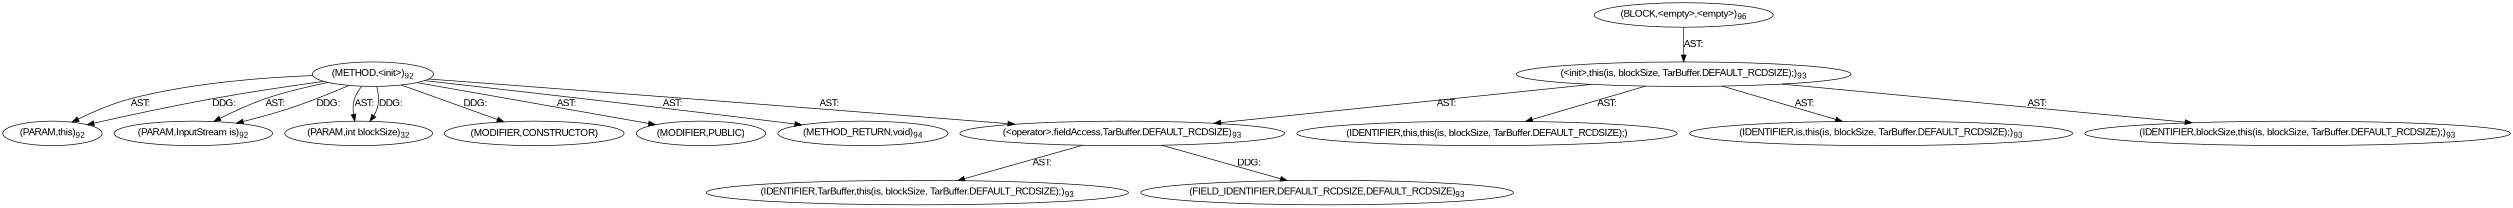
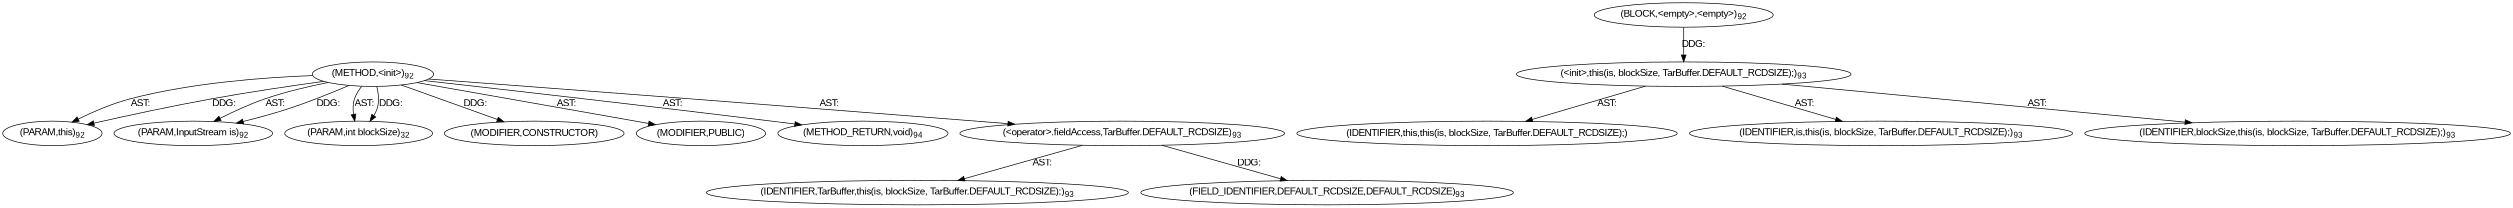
(1742, 14) -> (1742, 14)
(1695, 45) -> (1695, 45)
(1406, 103) -> none
